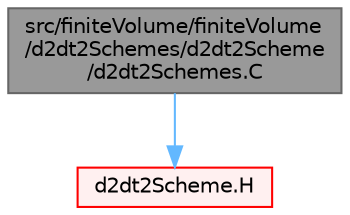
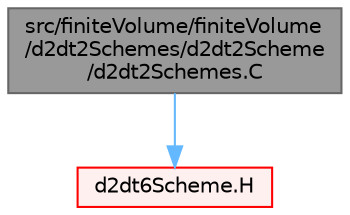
(175, 187) -> (175, 187)
